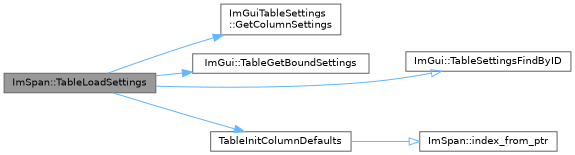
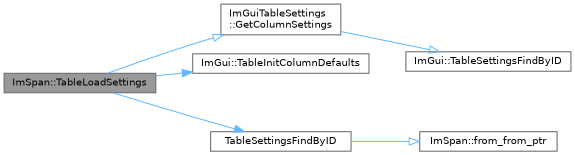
(160, 55) -> (160, 55)
(281, 64) -> (281, 64)
(294, 86) -> (385, 41)
(281, 141) -> (281, 141)
(488, 141) -> (488, 141)
